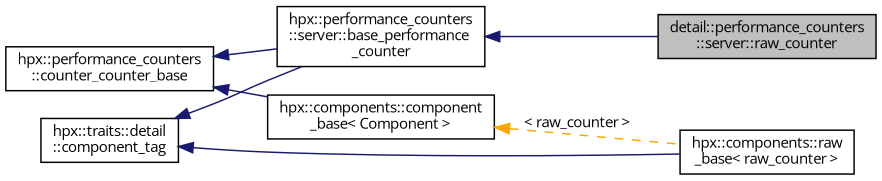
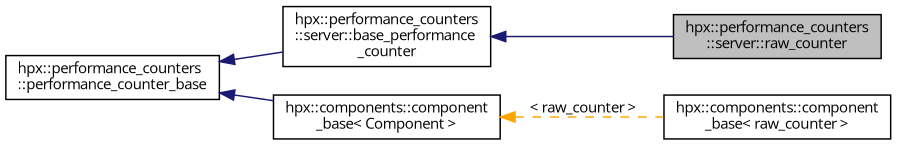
(767, 37) -> (777, 37)
(110, 69) -> (113, 78)
(110, 140) -> none
(767, 152) -> (777, 117)
